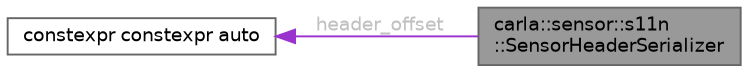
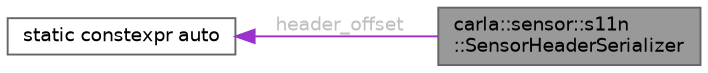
(142, 36) -> (122, 36)
